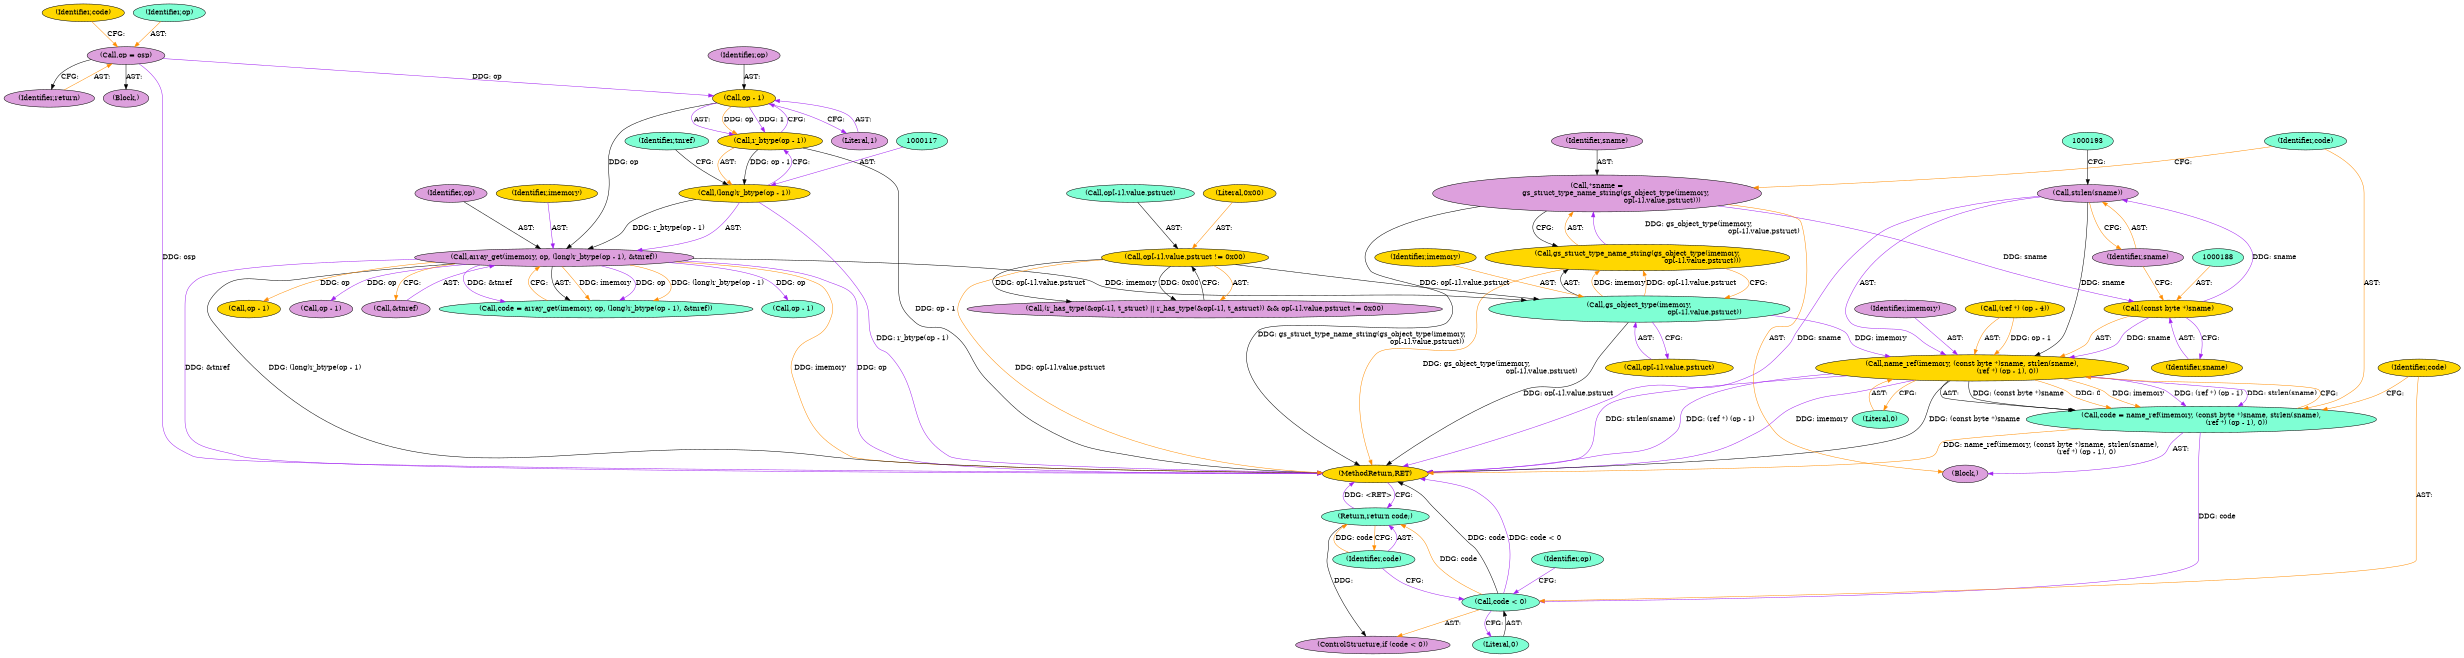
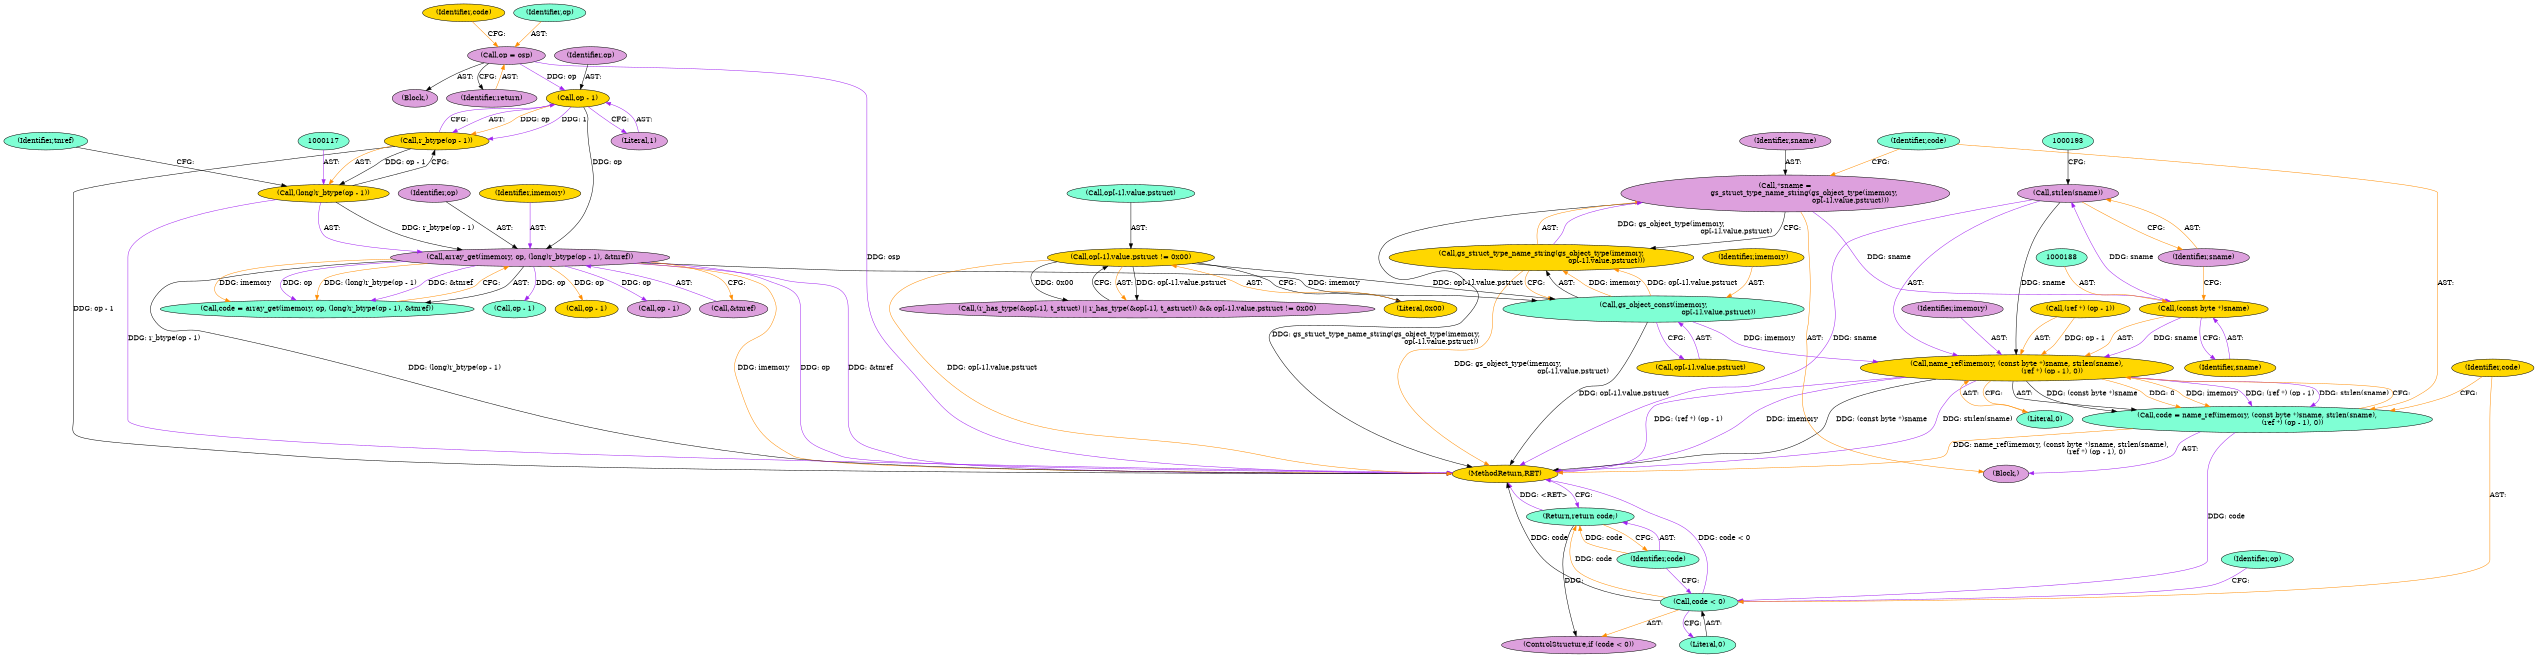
(786, 172) -> (396, 174)
none -> (1285, 289)
(1639, 309) -> (1654, 309)
(2015, 309) -> (2080, 309)
